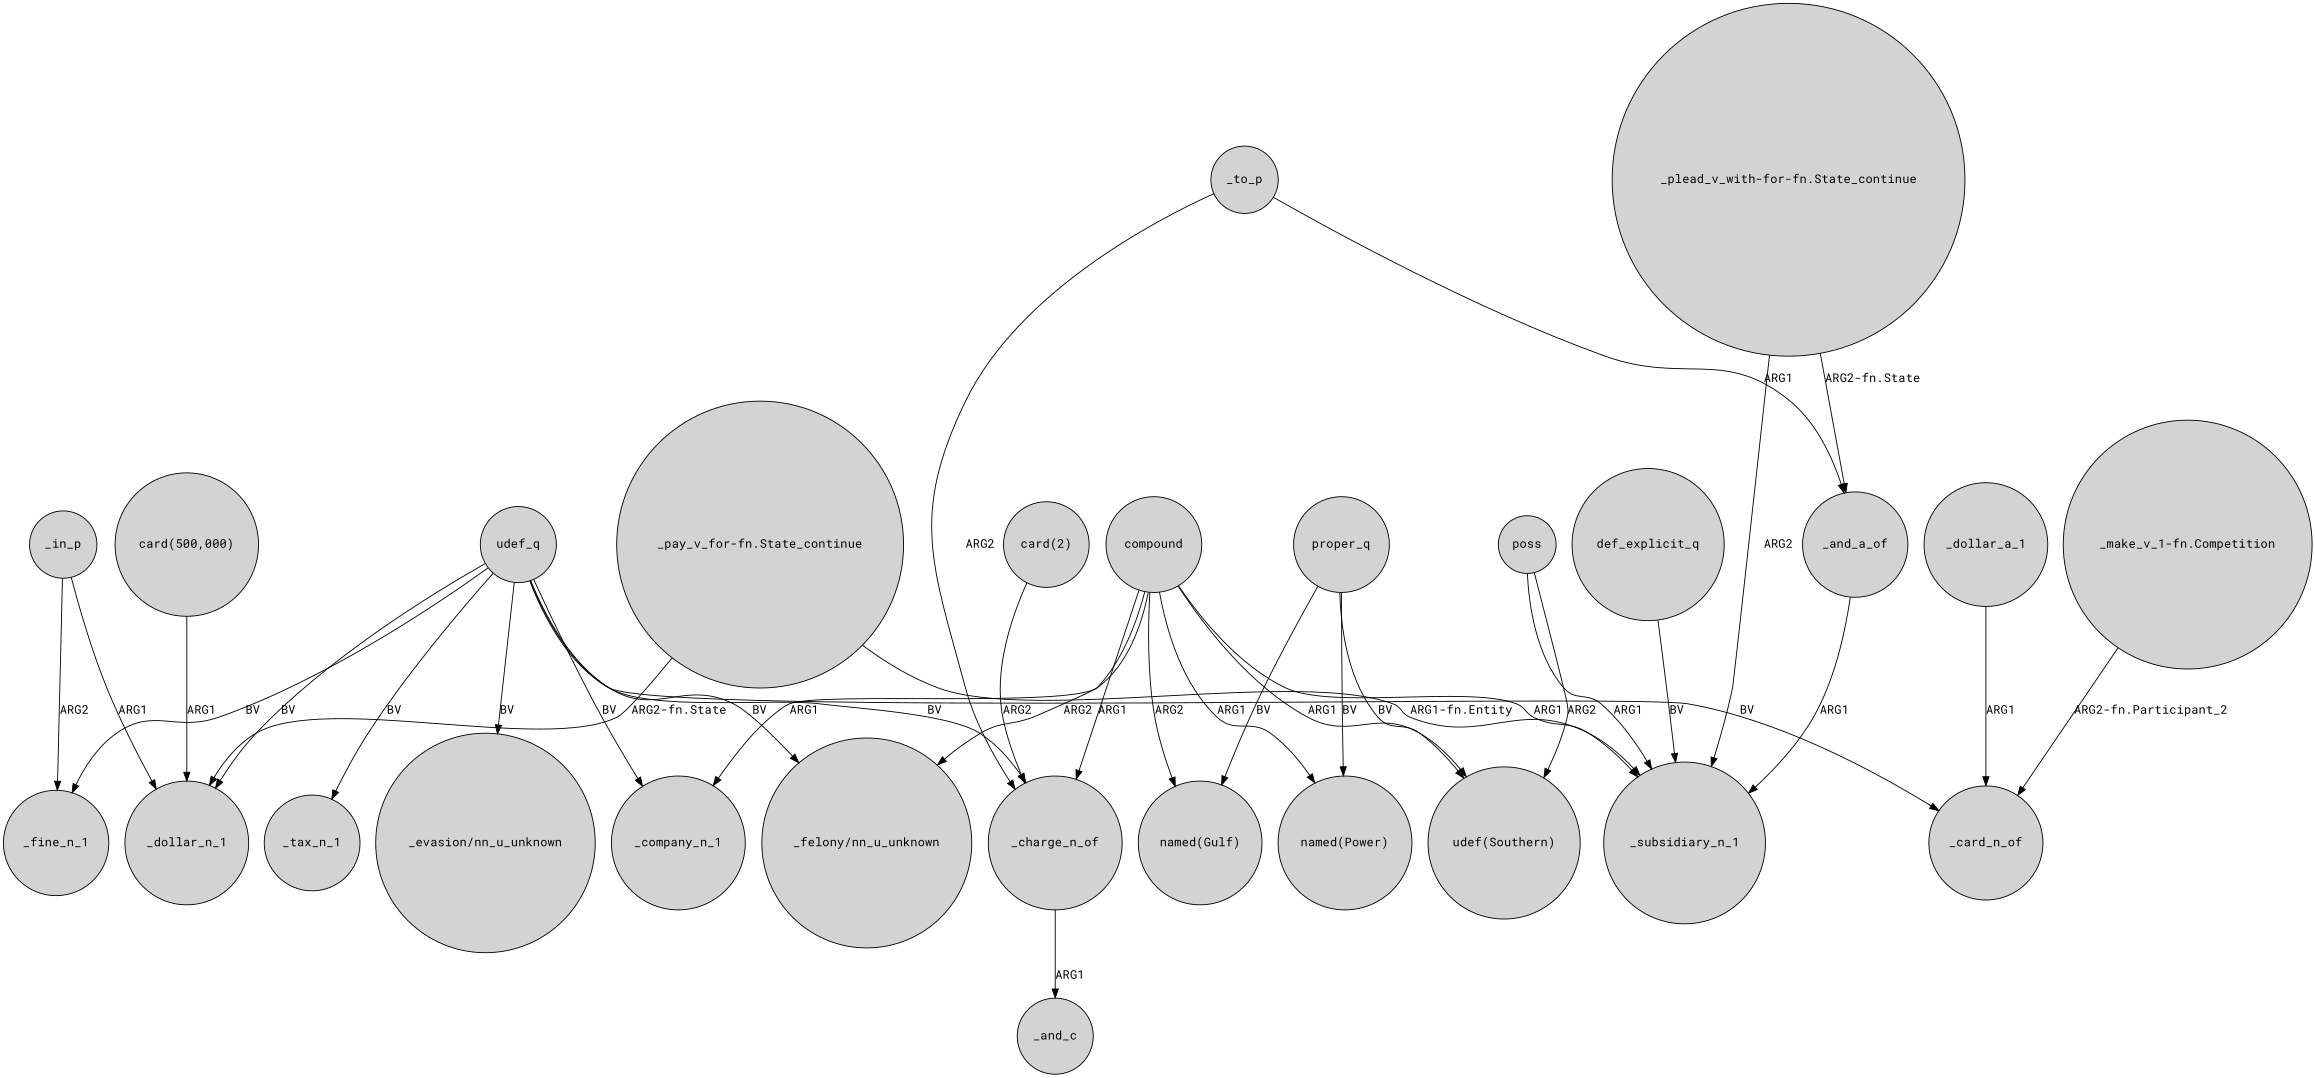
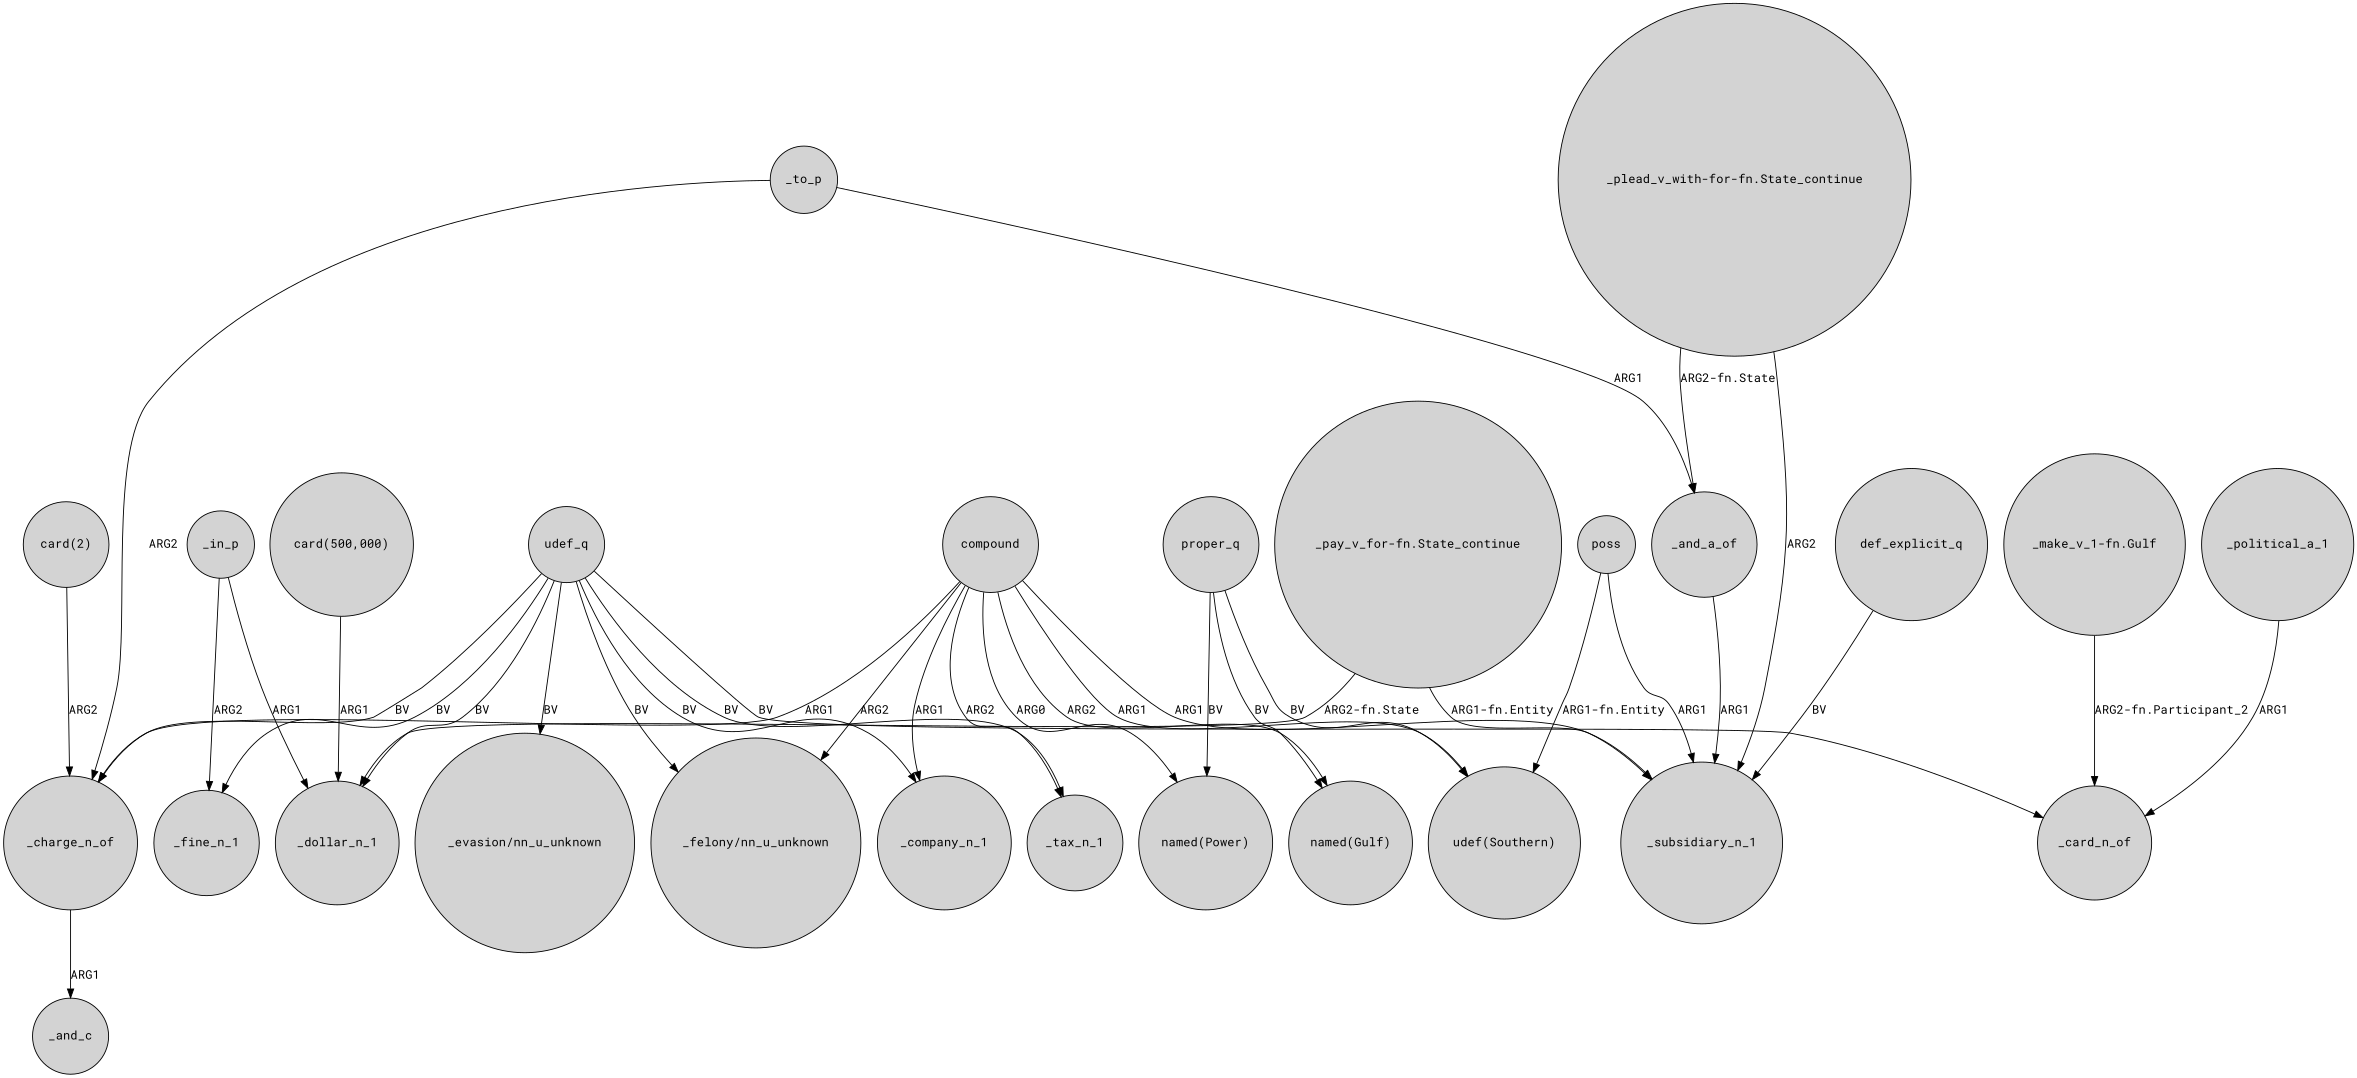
(1986, 545) -> (2278, 545)
(2188, 545) -> (2095, 545)
(1232, 711) -> (1031, 711)
(1582, 711) -> (1614, 711)
none -> (963, 713)
